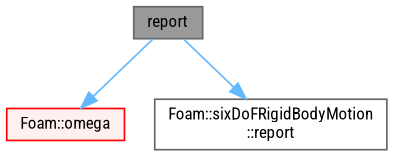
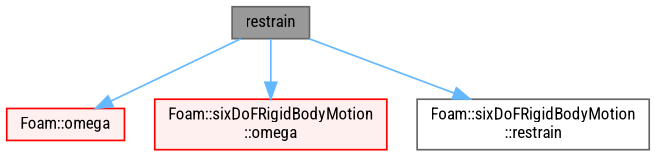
(168, 23) -> (271, 23)
none -> (271, 124)
(271, 124) -> (533, 124)
